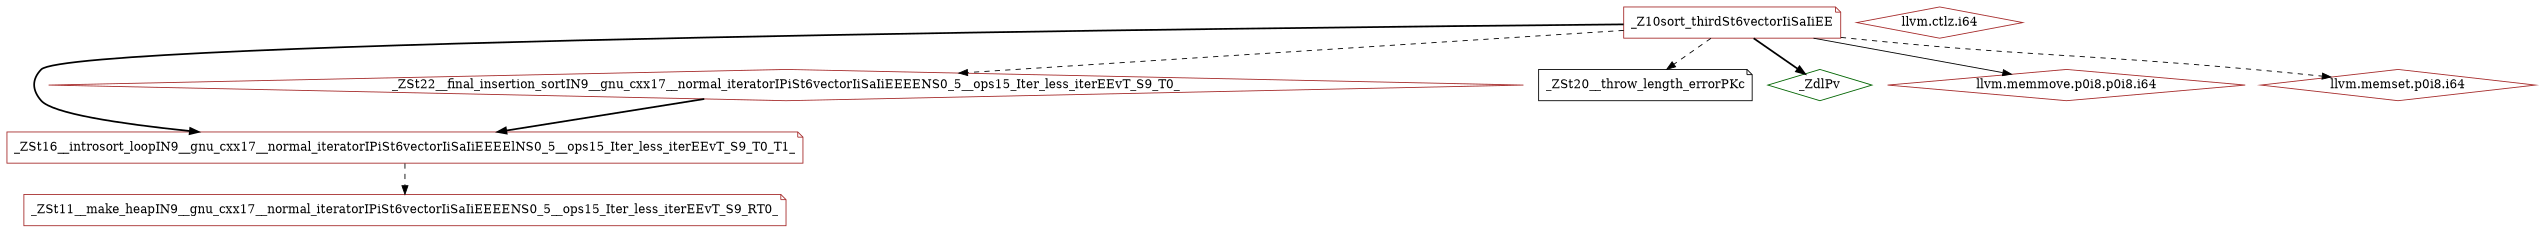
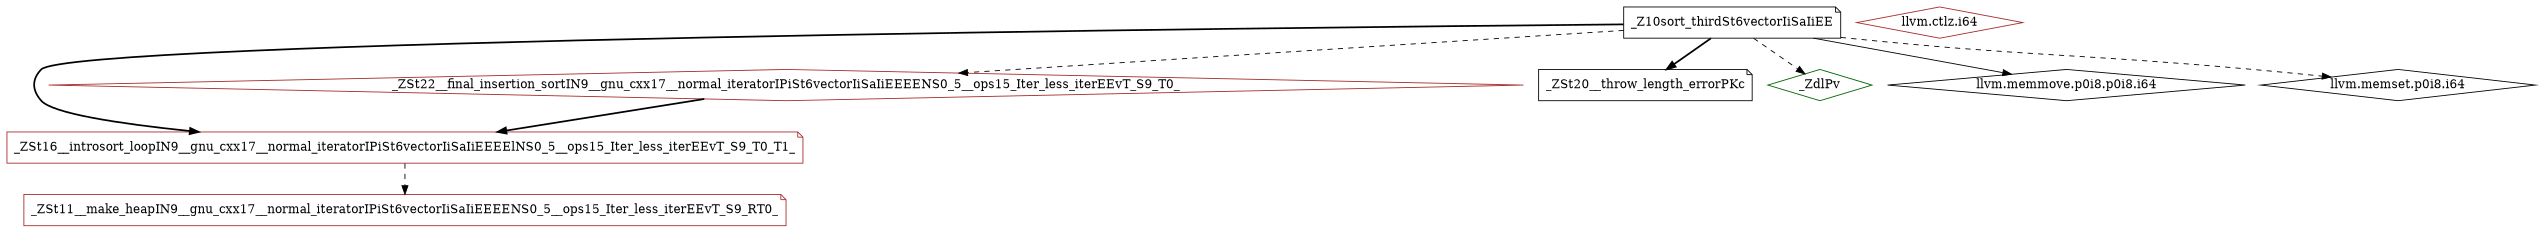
(1732, 23) -> (1732, 23)
(1692, 51) -> (1692, 51)
(1776, 54) -> (1776, 54)
(2066, 85) -> (2066, 85)
(2398, 85) -> (2398, 85)
